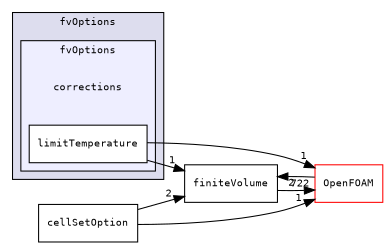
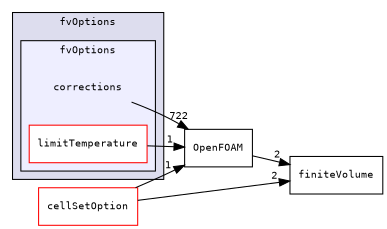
(88, 144) -> (88, 144)
(161, 164) -> none
(349, 184) -> (219, 148)
(291, 191) -> (148, 109)
(88, 223) -> (88, 207)
